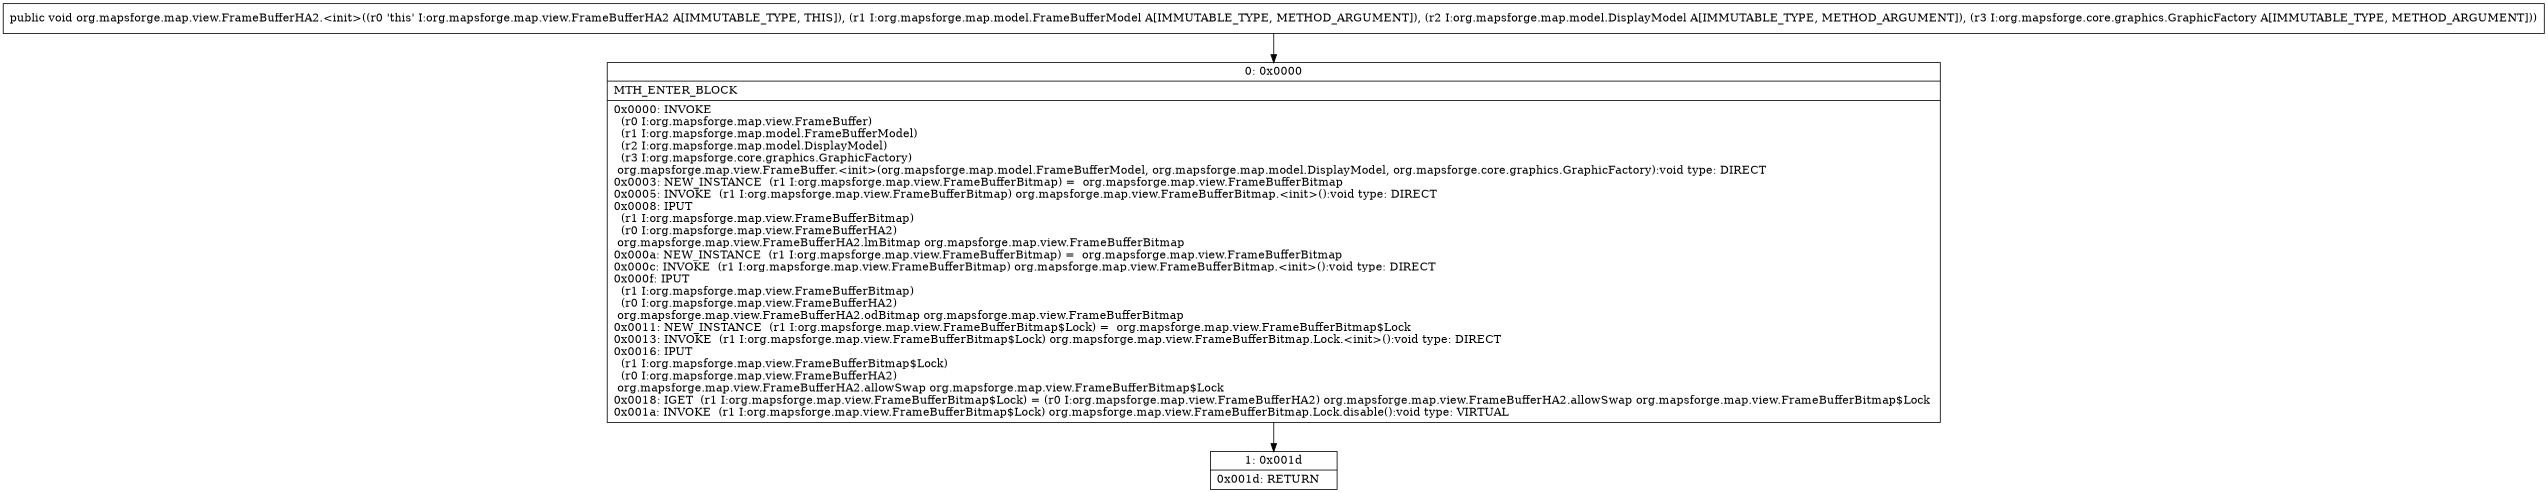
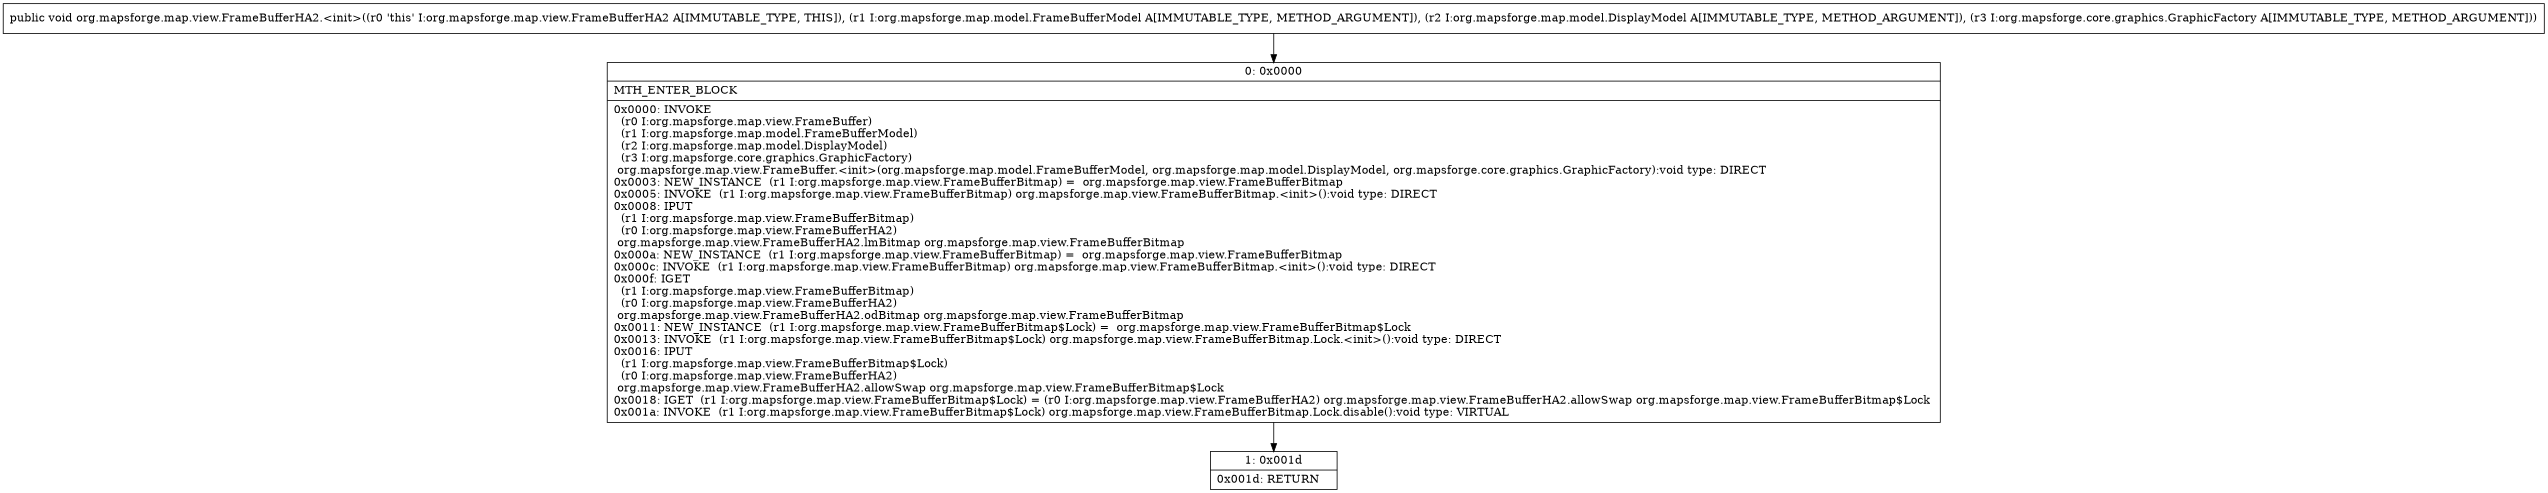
(655, 279) -> (656, 279)
